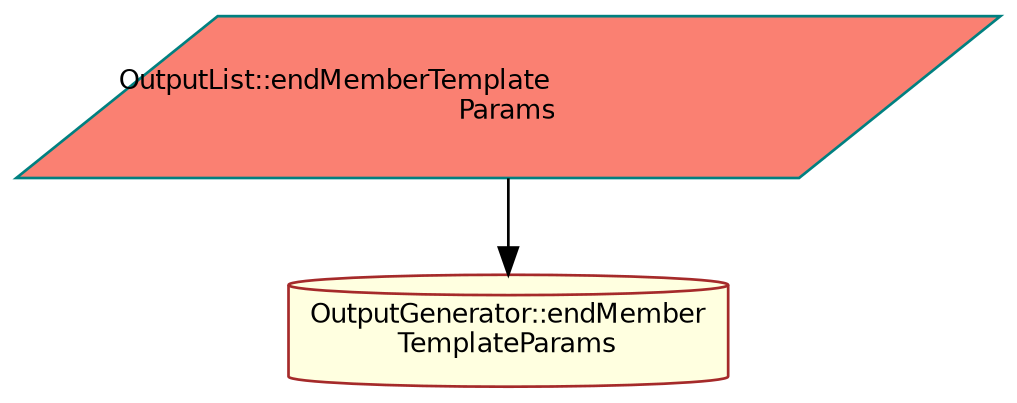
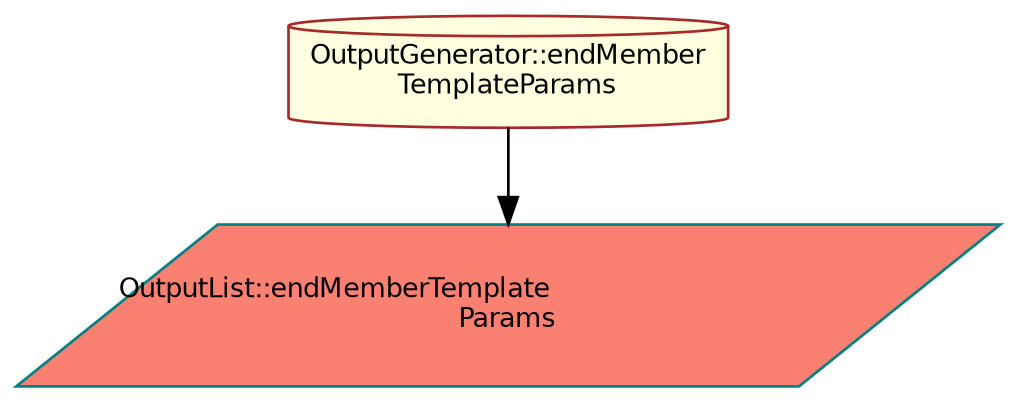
(508, 213) -> (508, 162)
